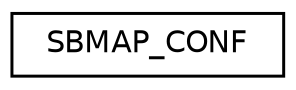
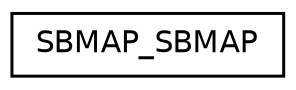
(148, 45) -> (148, 45)
